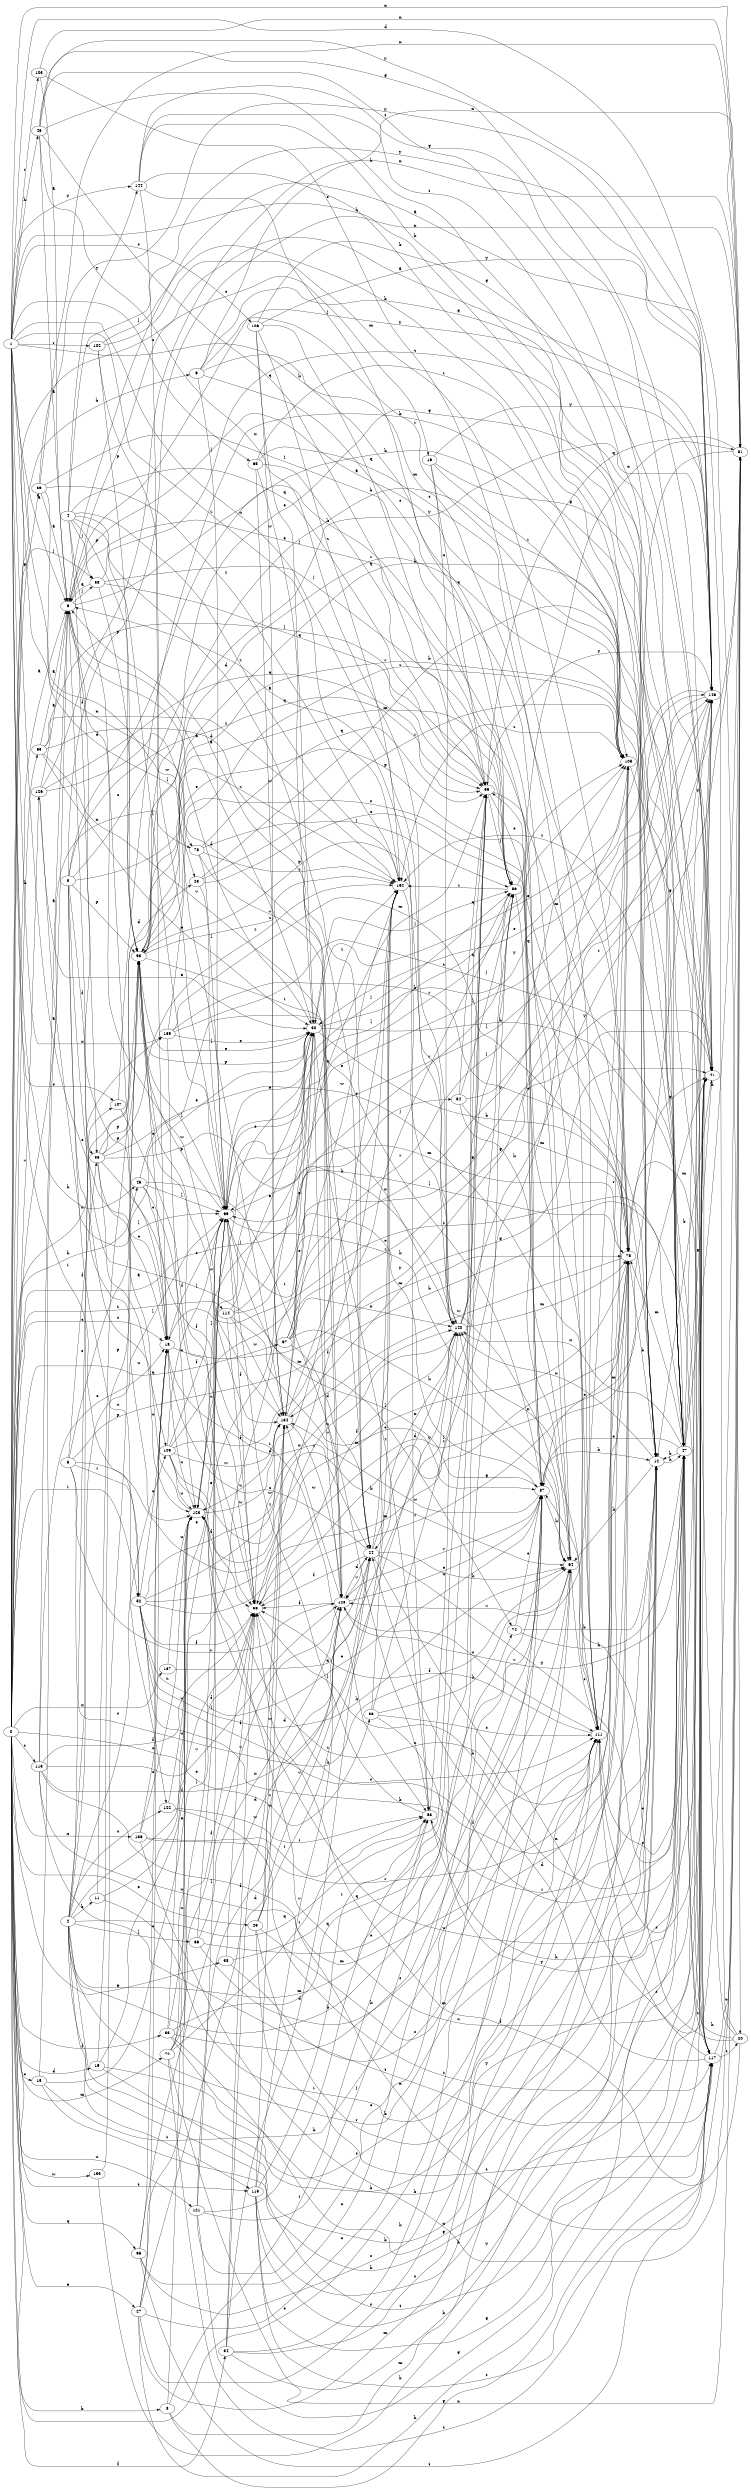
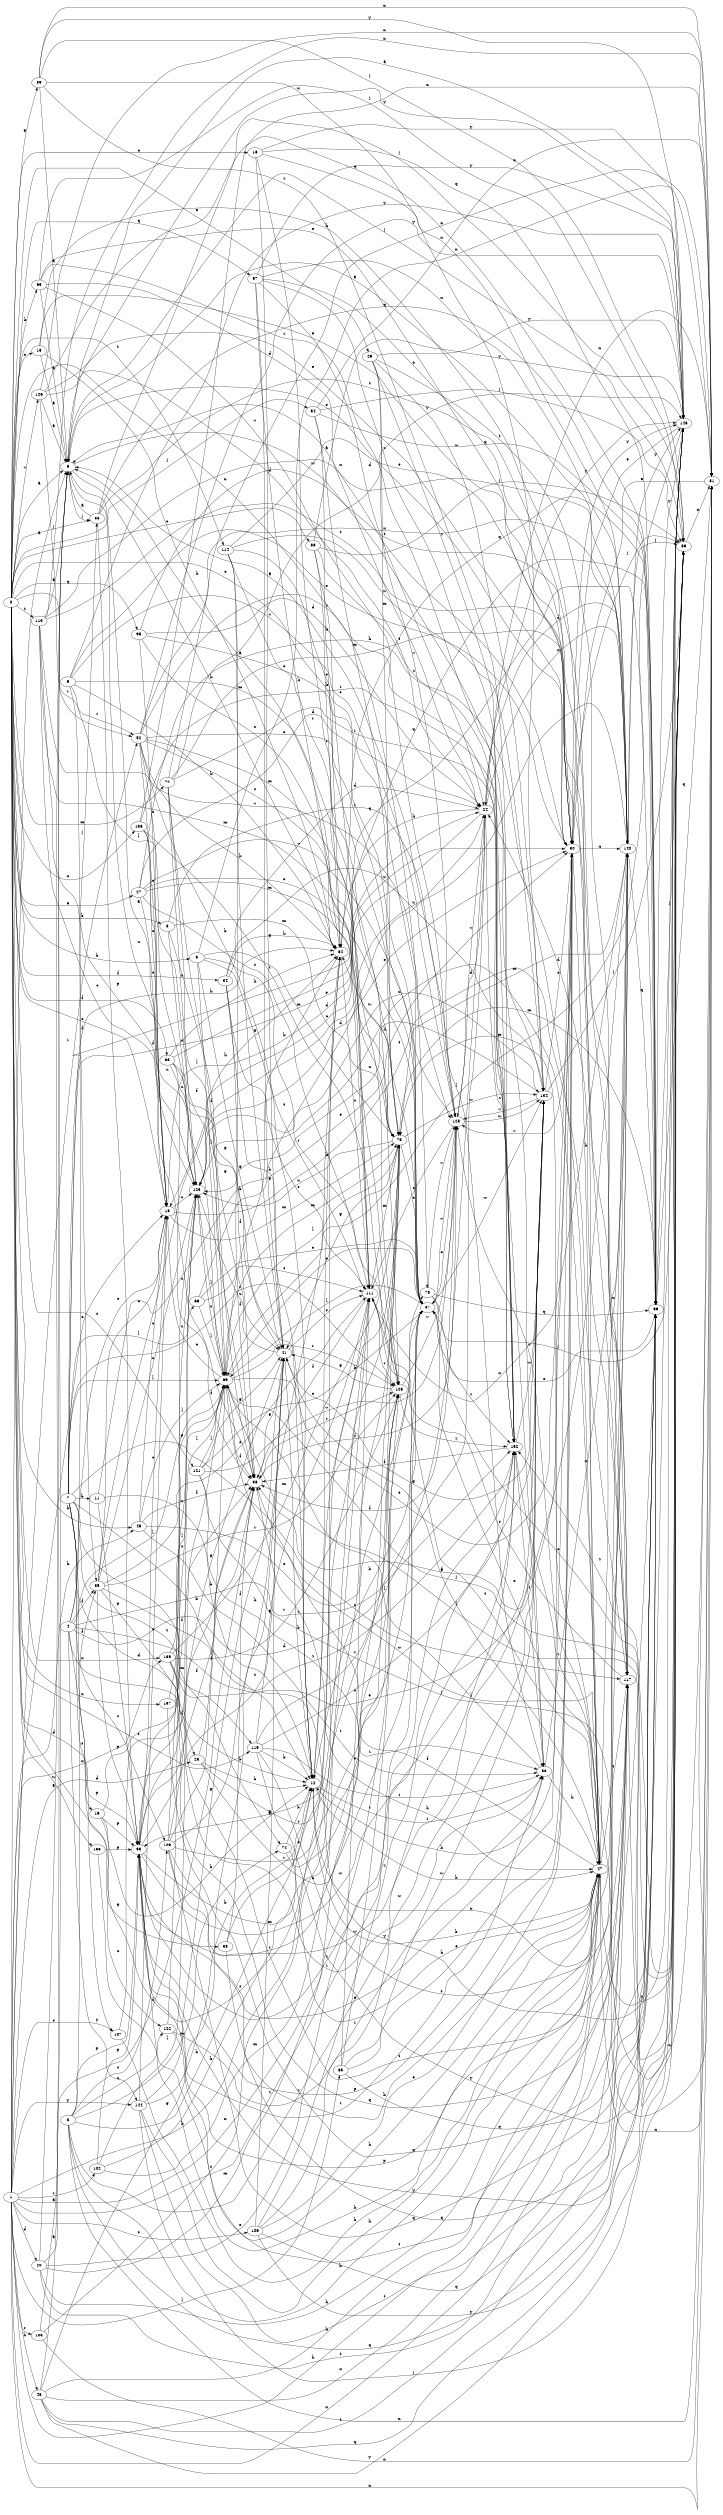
none -> (342, 511)
(599, 951) -> (515, 160)
(215, 1030) -> none
(226, 1258) -> (366, 995)
(263, 1519) -> none
(68, 1921) -> (68, 1499)
(727, 2054) -> (526, 2238)
